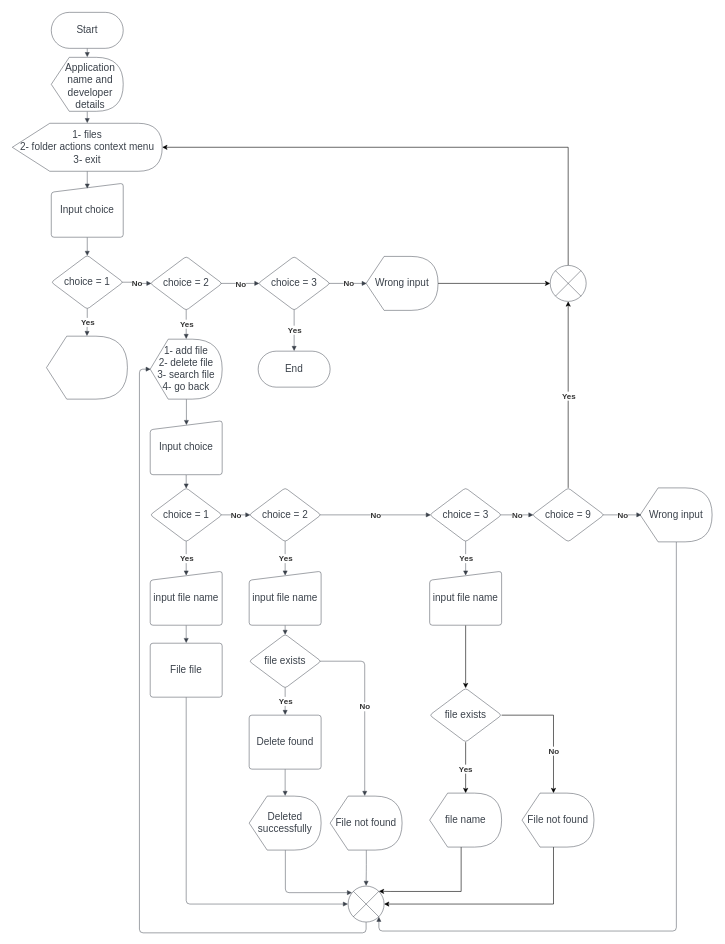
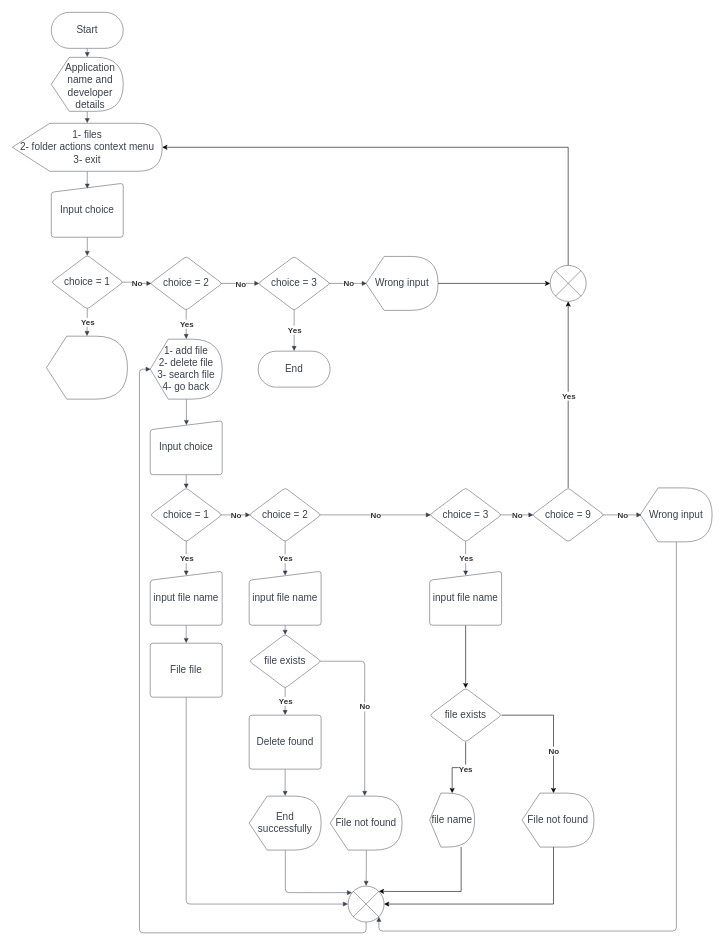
(466, 821) -> (452, 821)
(285, 824) -> (285, 824)
